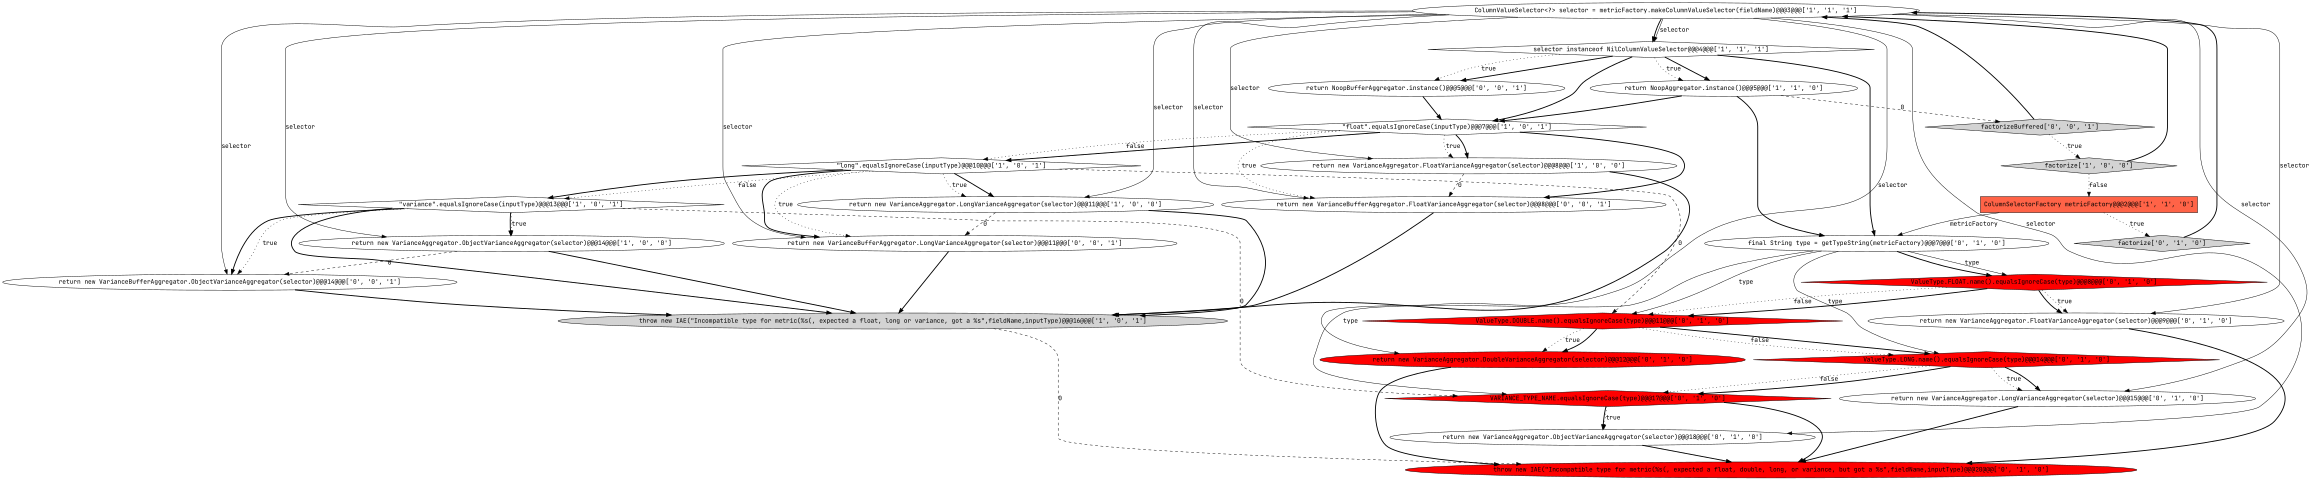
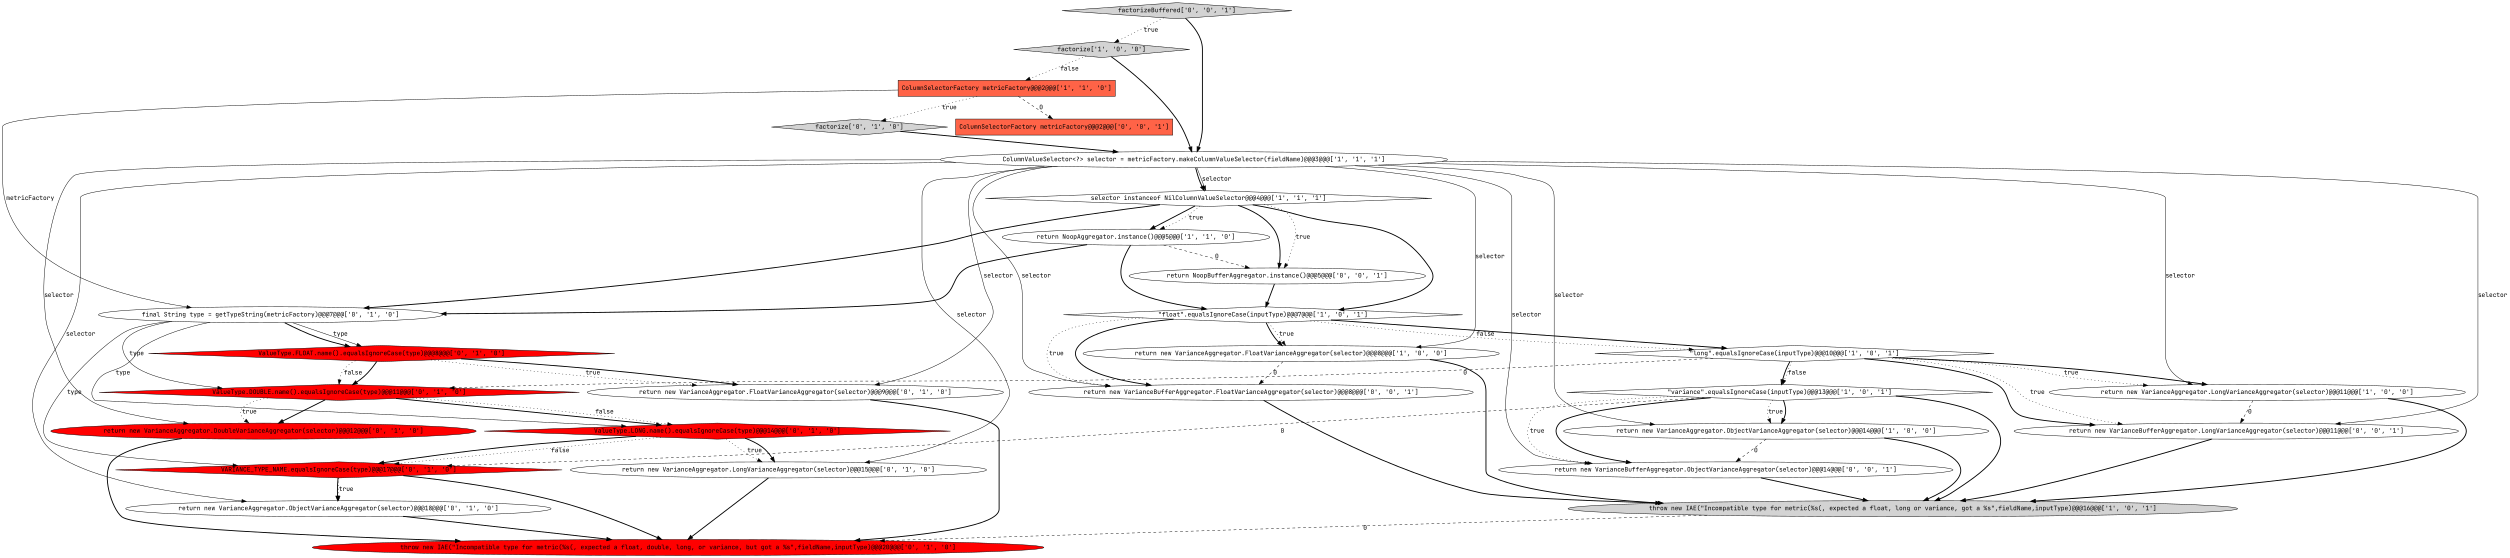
(1883, 108) -> (1204, 256)
none -> (1064, 127)
